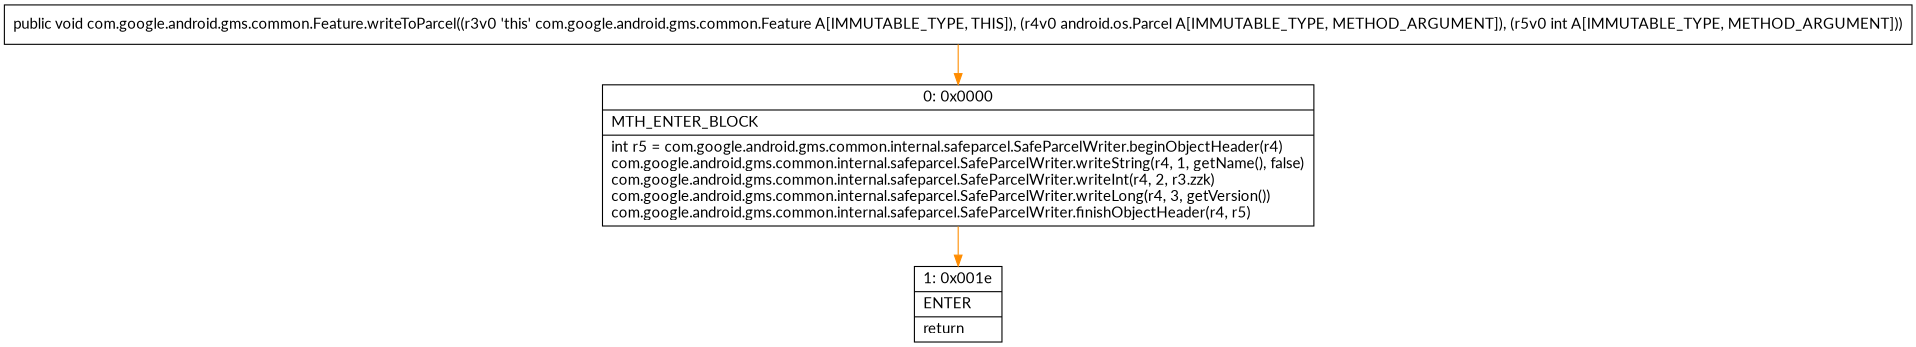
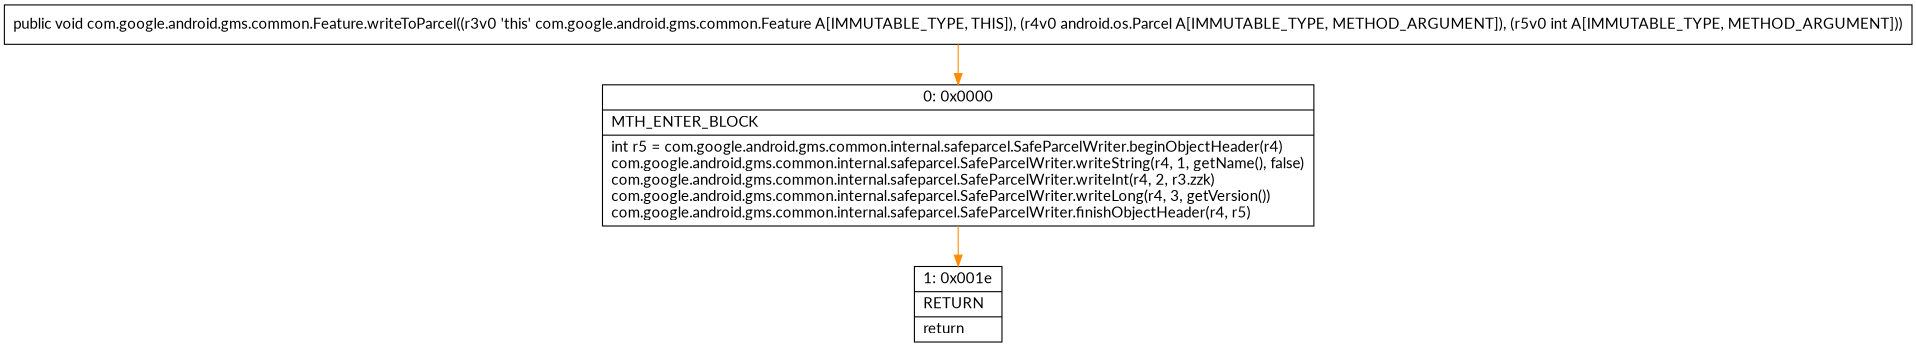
(948, 304) -> (954, 304)
